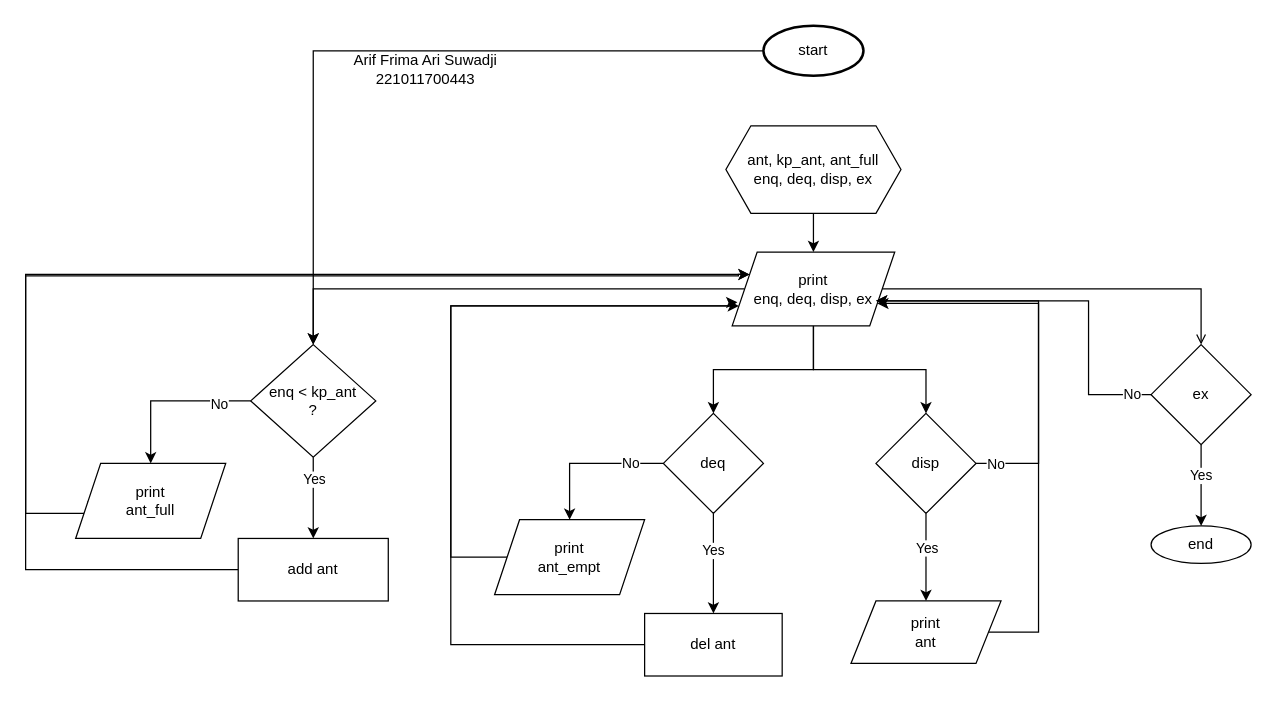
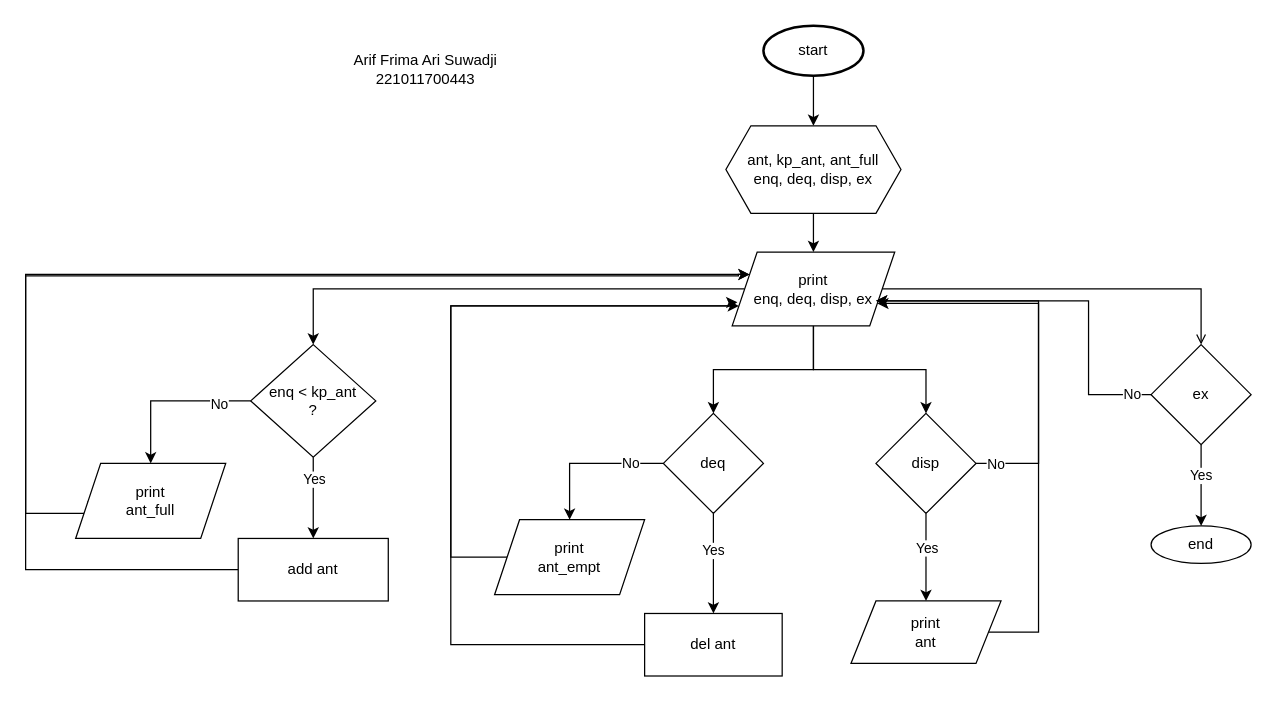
(421, 51) -> (813, 97)
